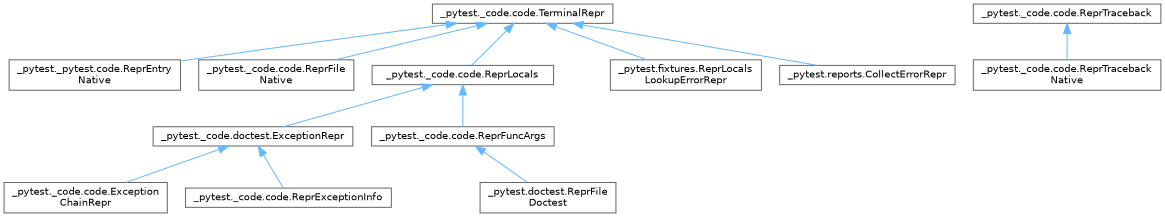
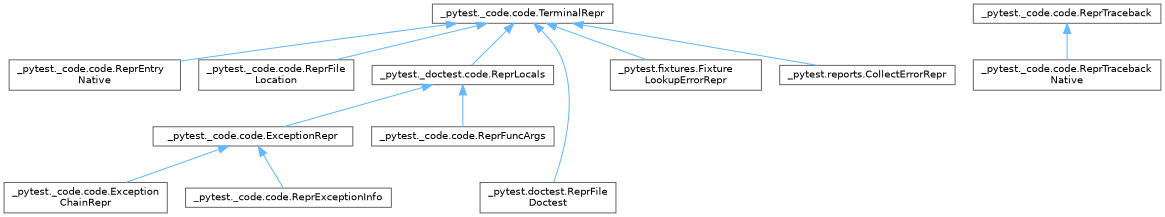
(95, 75) -> (95, 75)
(276, 75) -> (276, 75)
(463, 75) -> (463, 75)
(686, 75) -> (686, 75)
(253, 136) -> (253, 136)
(506, 167) -> (569, 103)
